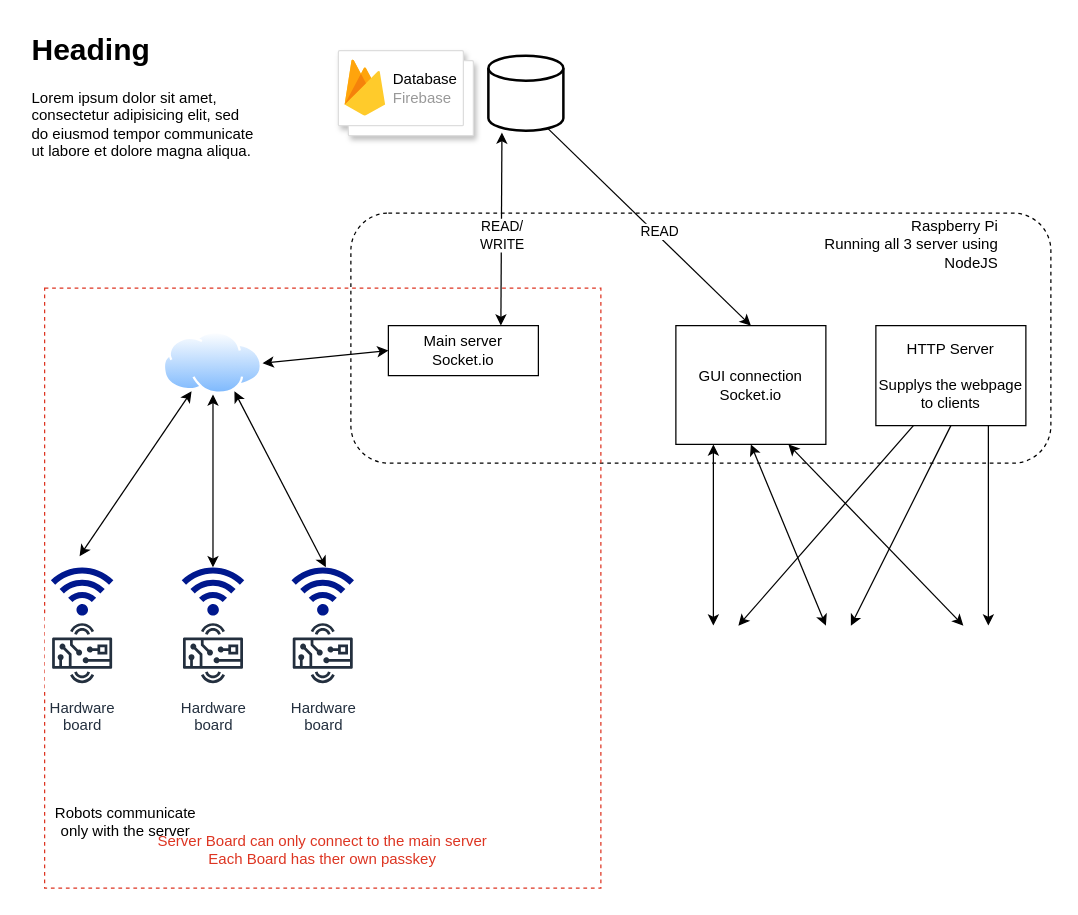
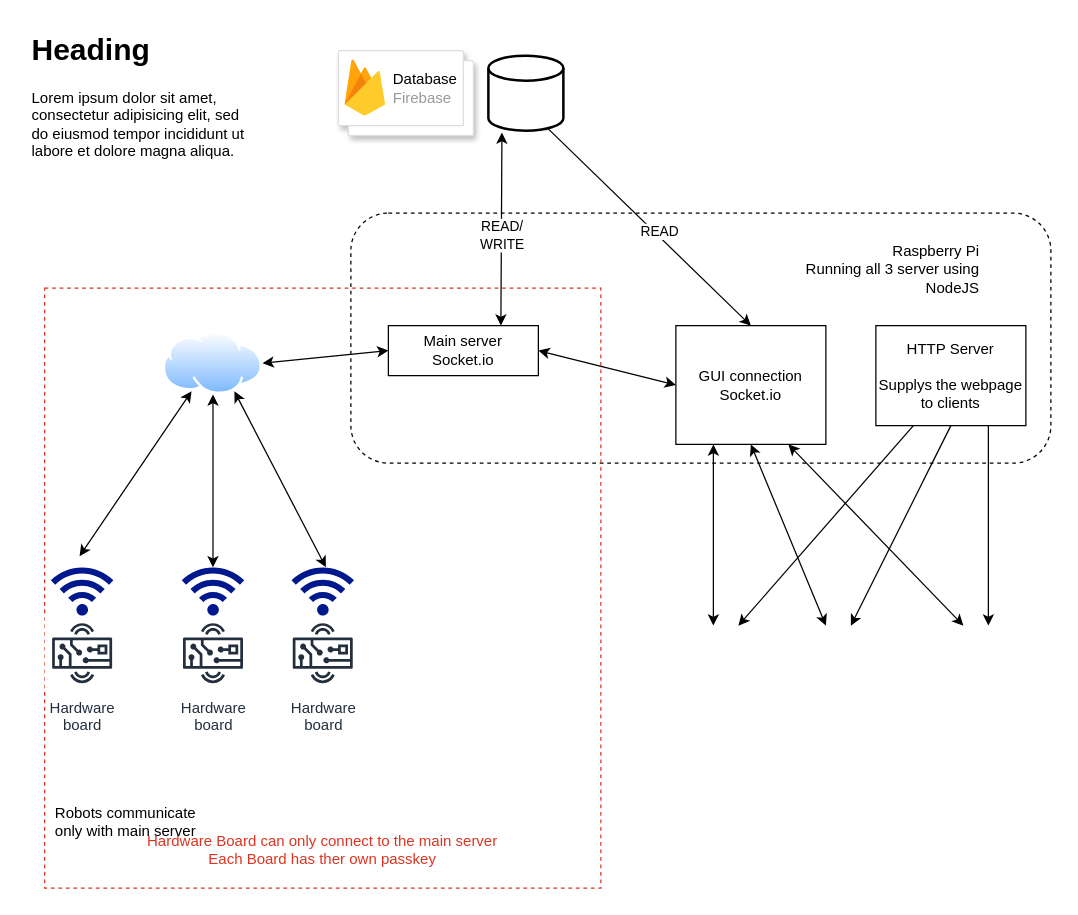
(146, 58) -> (146, 58)
(907, 244) -> (888, 269)
none -> (606, 368)
(126, 822) -> (126, 822)
(322, 841) -> (322, 841)
